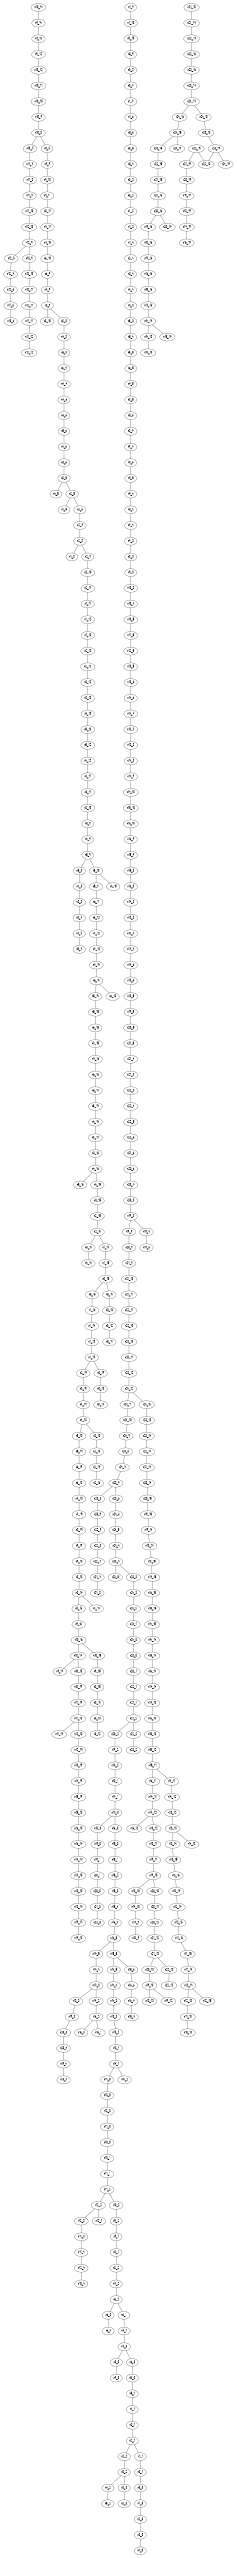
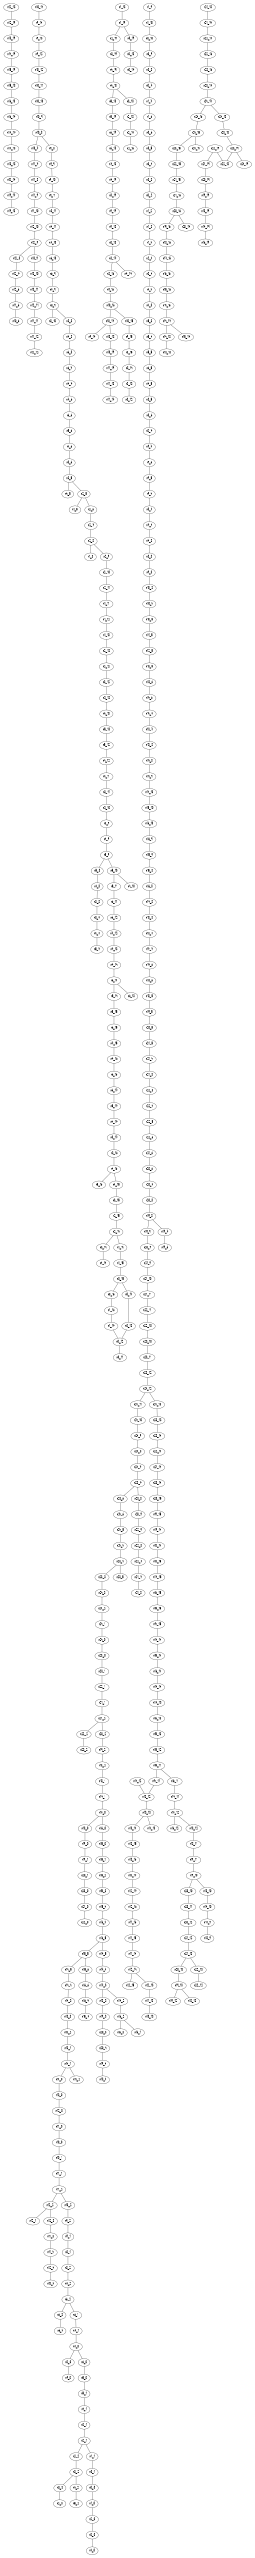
(92, 1334) -> (115, 1334)
(78, 1727) -> none
(172, 1789) -> (151, 1789)
